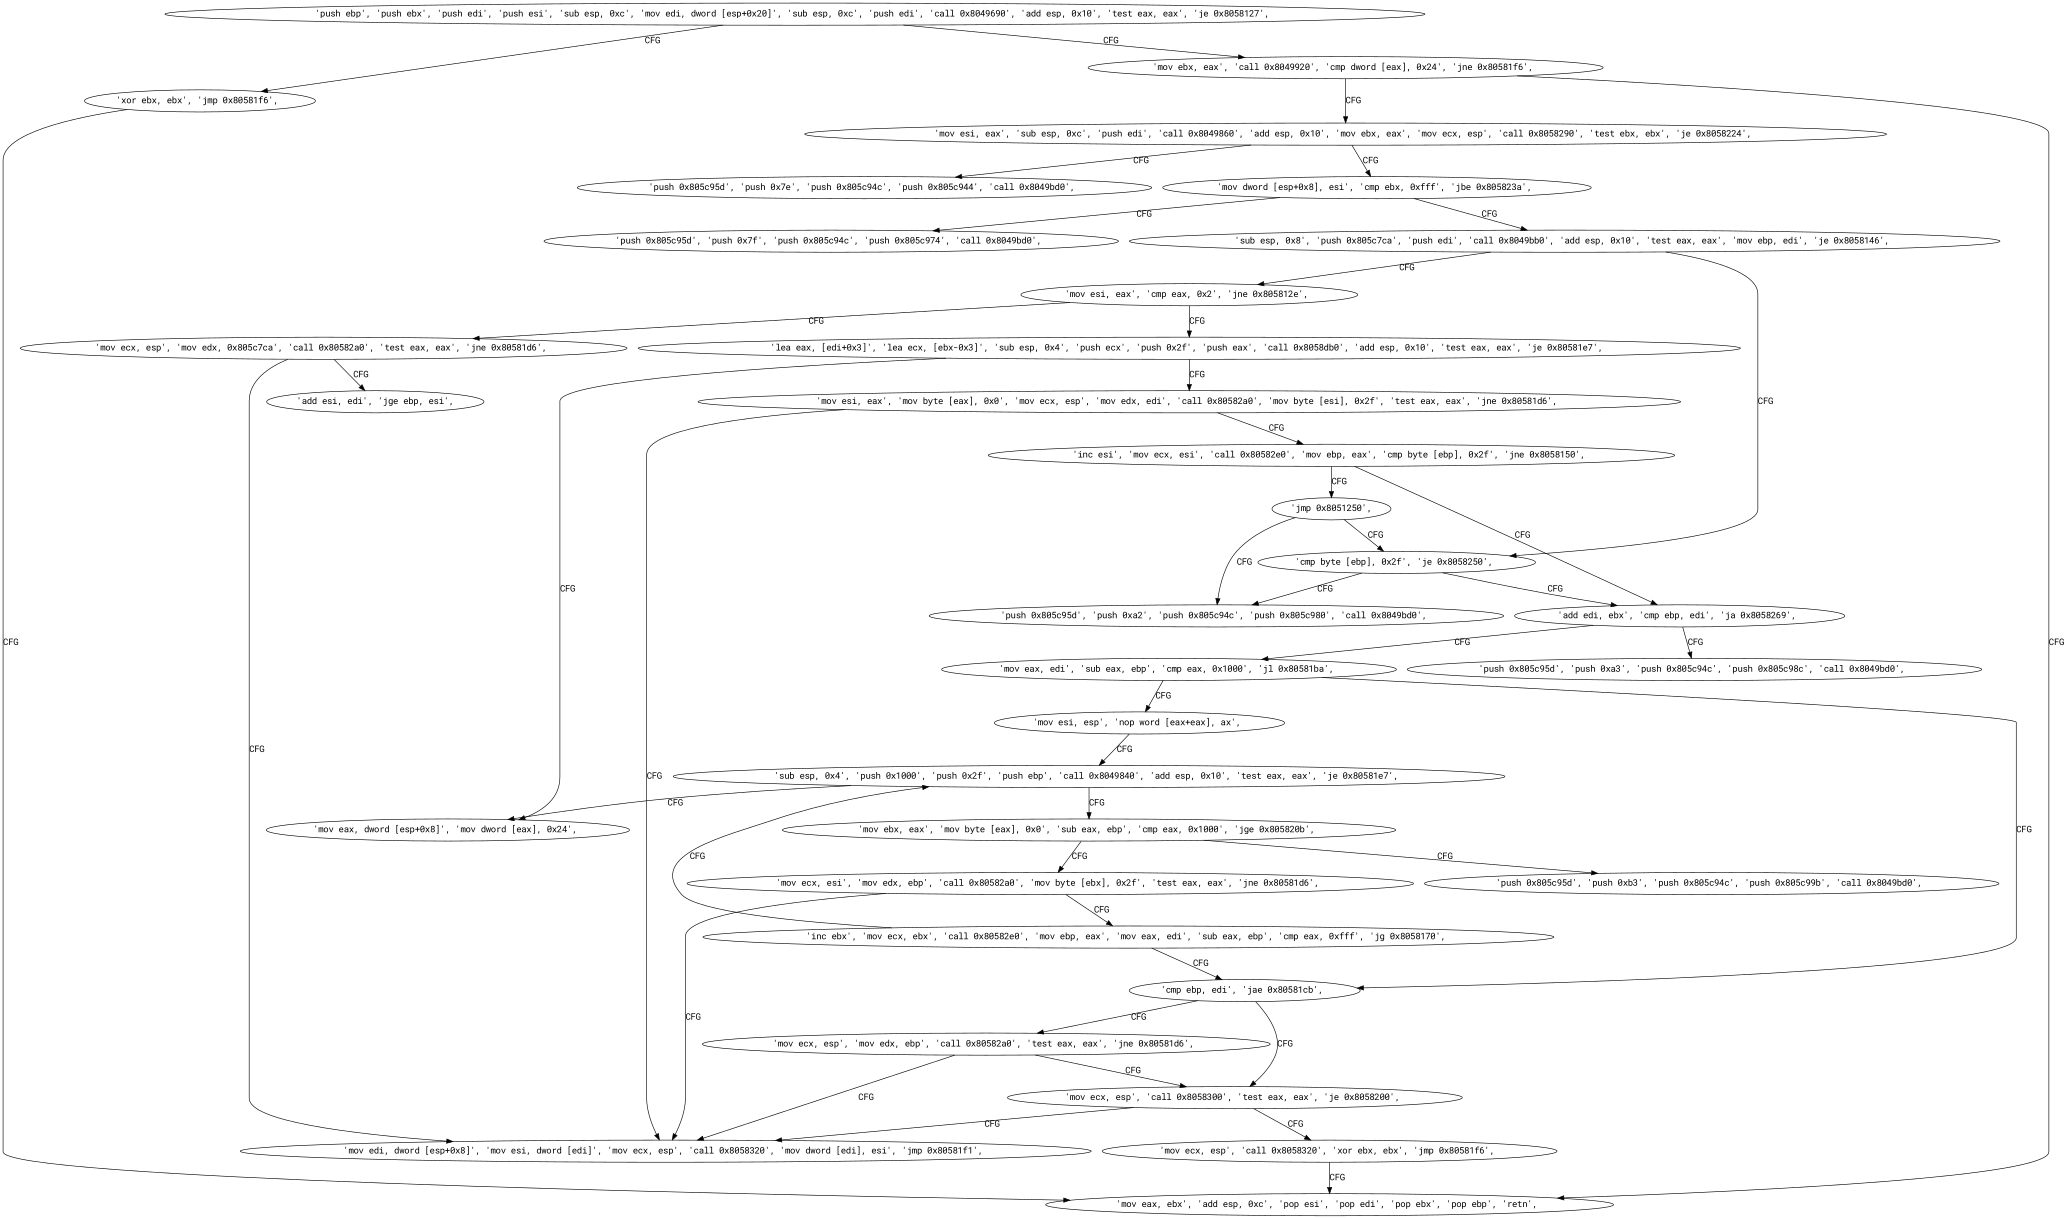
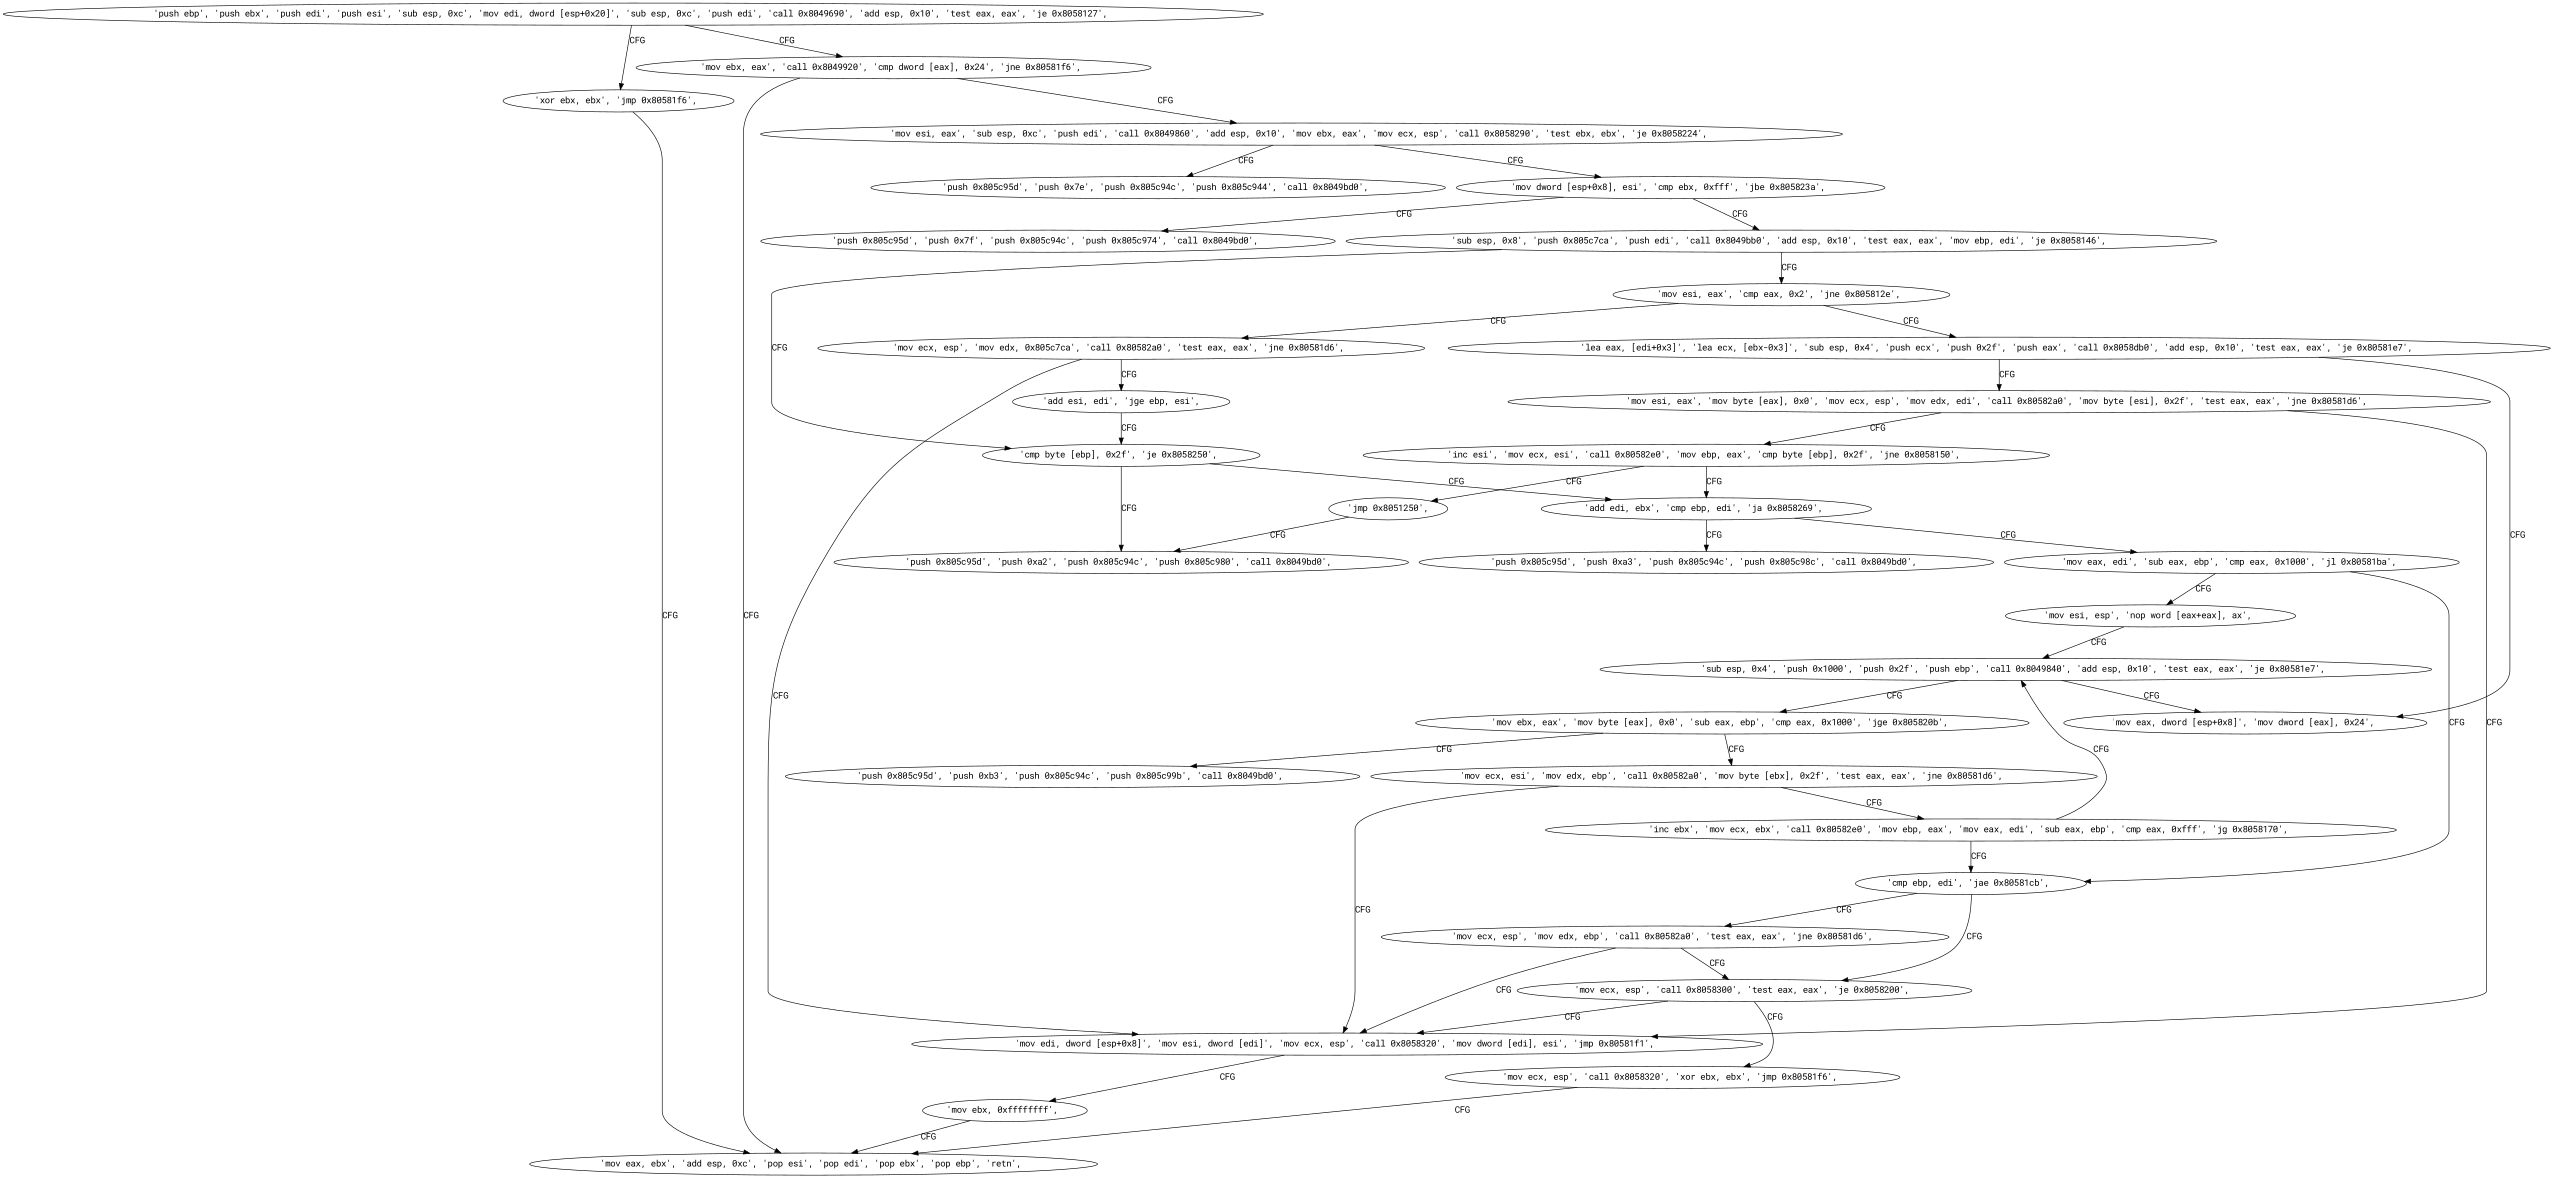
(1361, 533) -> (1121, 425)
none -> (1005, 1111)
